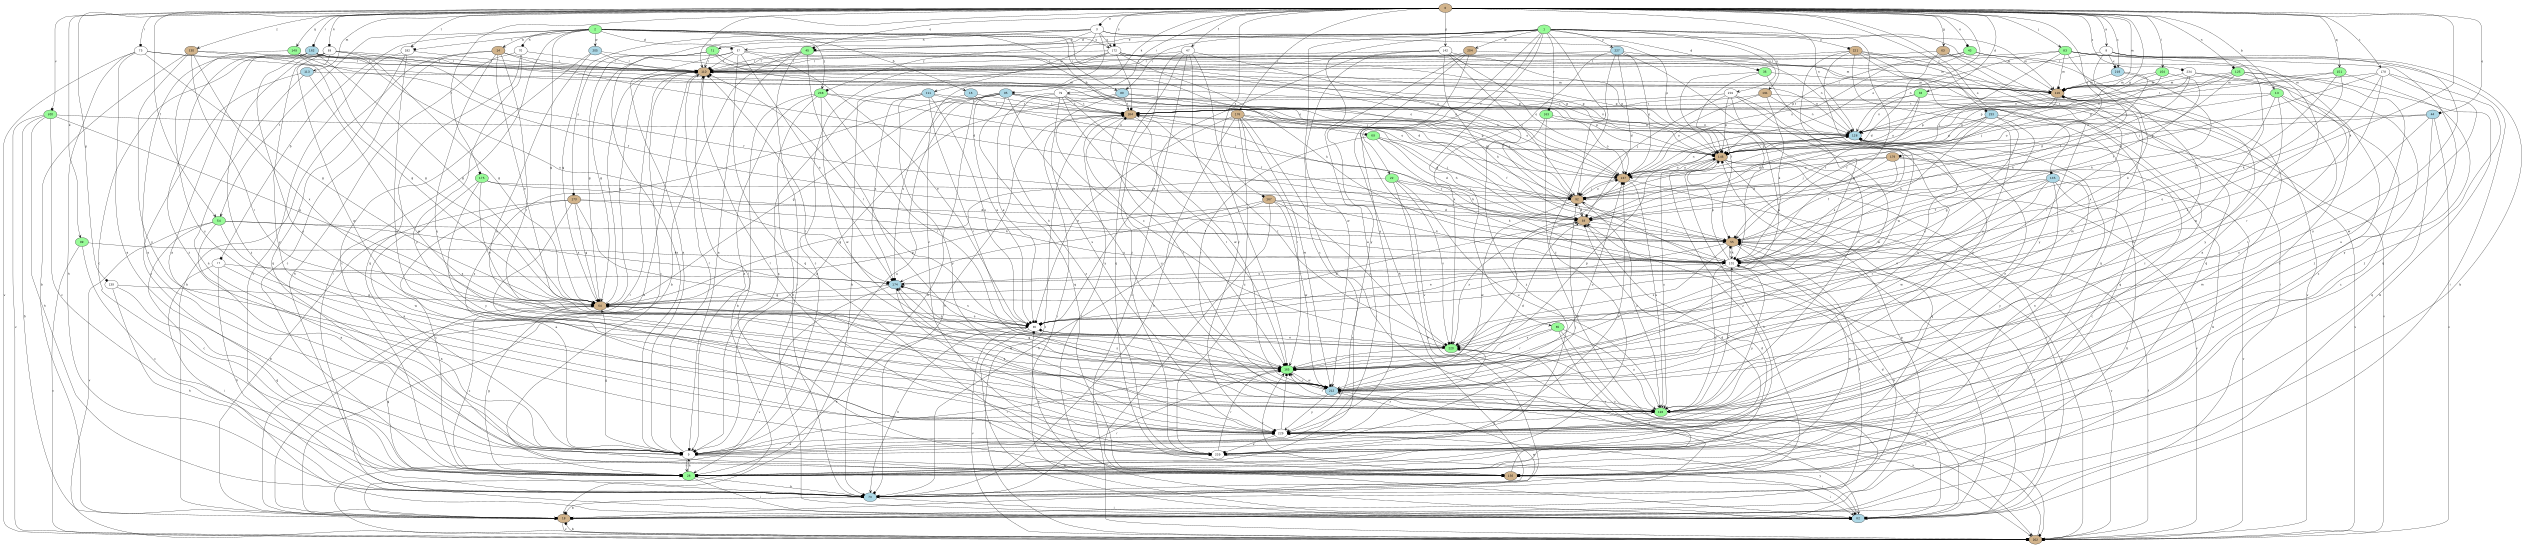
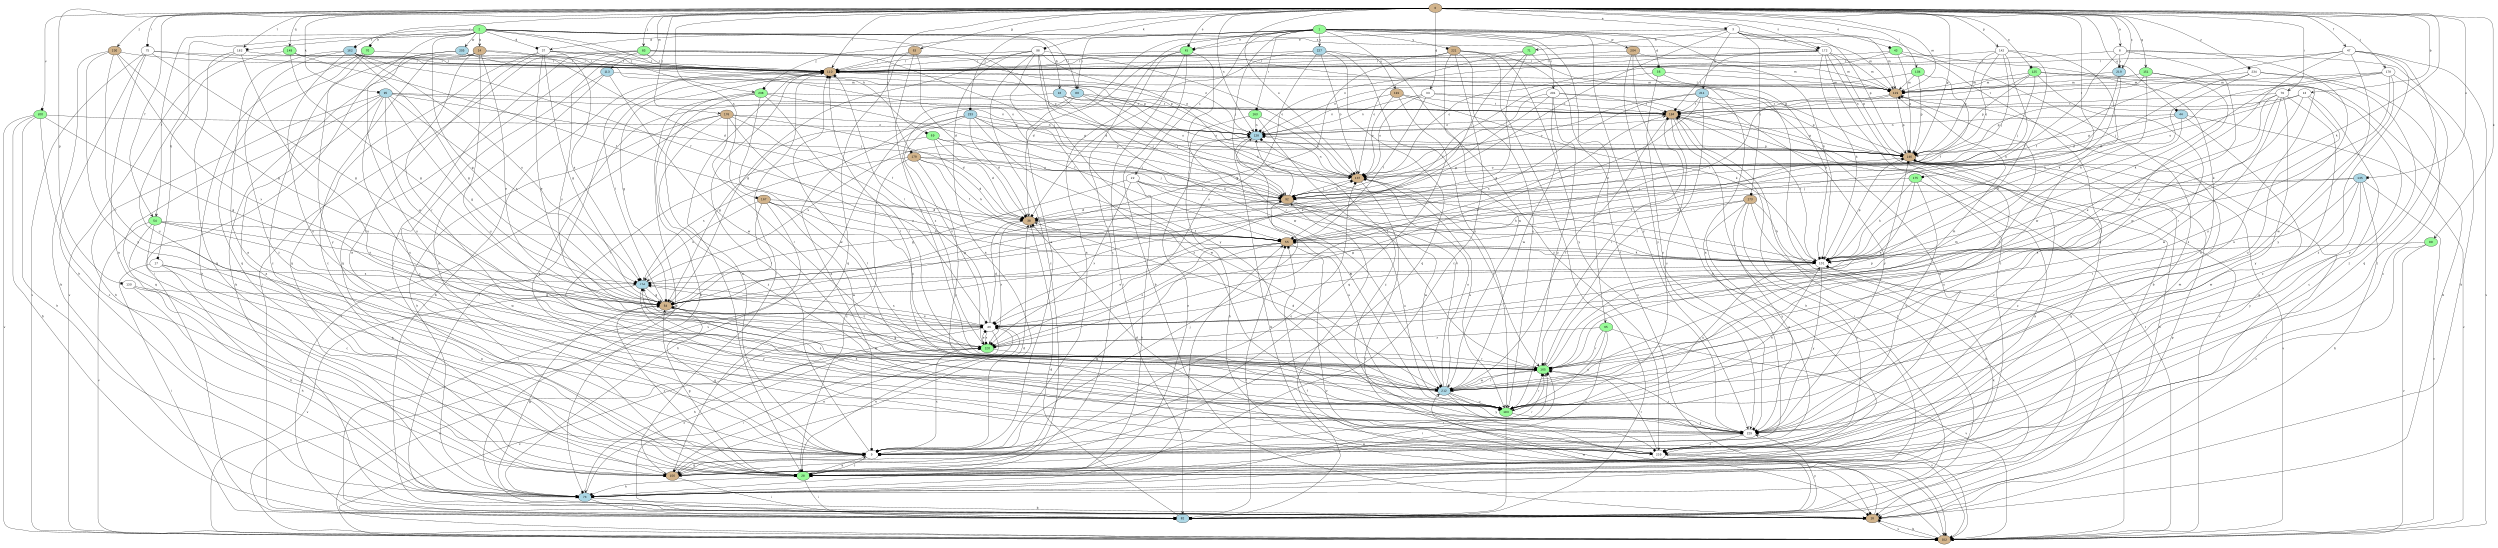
(521, 51) -> (368, 51)
(1921, 93) -> (1428, 93)
(2277, 93) -> (2305, 93)
none -> (1196, 144)
(1392, 178) -> (1133, 178)
none -> (768, 186)
none -> (1453, 205)
(1302, 245) -> (1228, 263)
(1862, 303) -> none
(350, 463) -> (735, 538)
